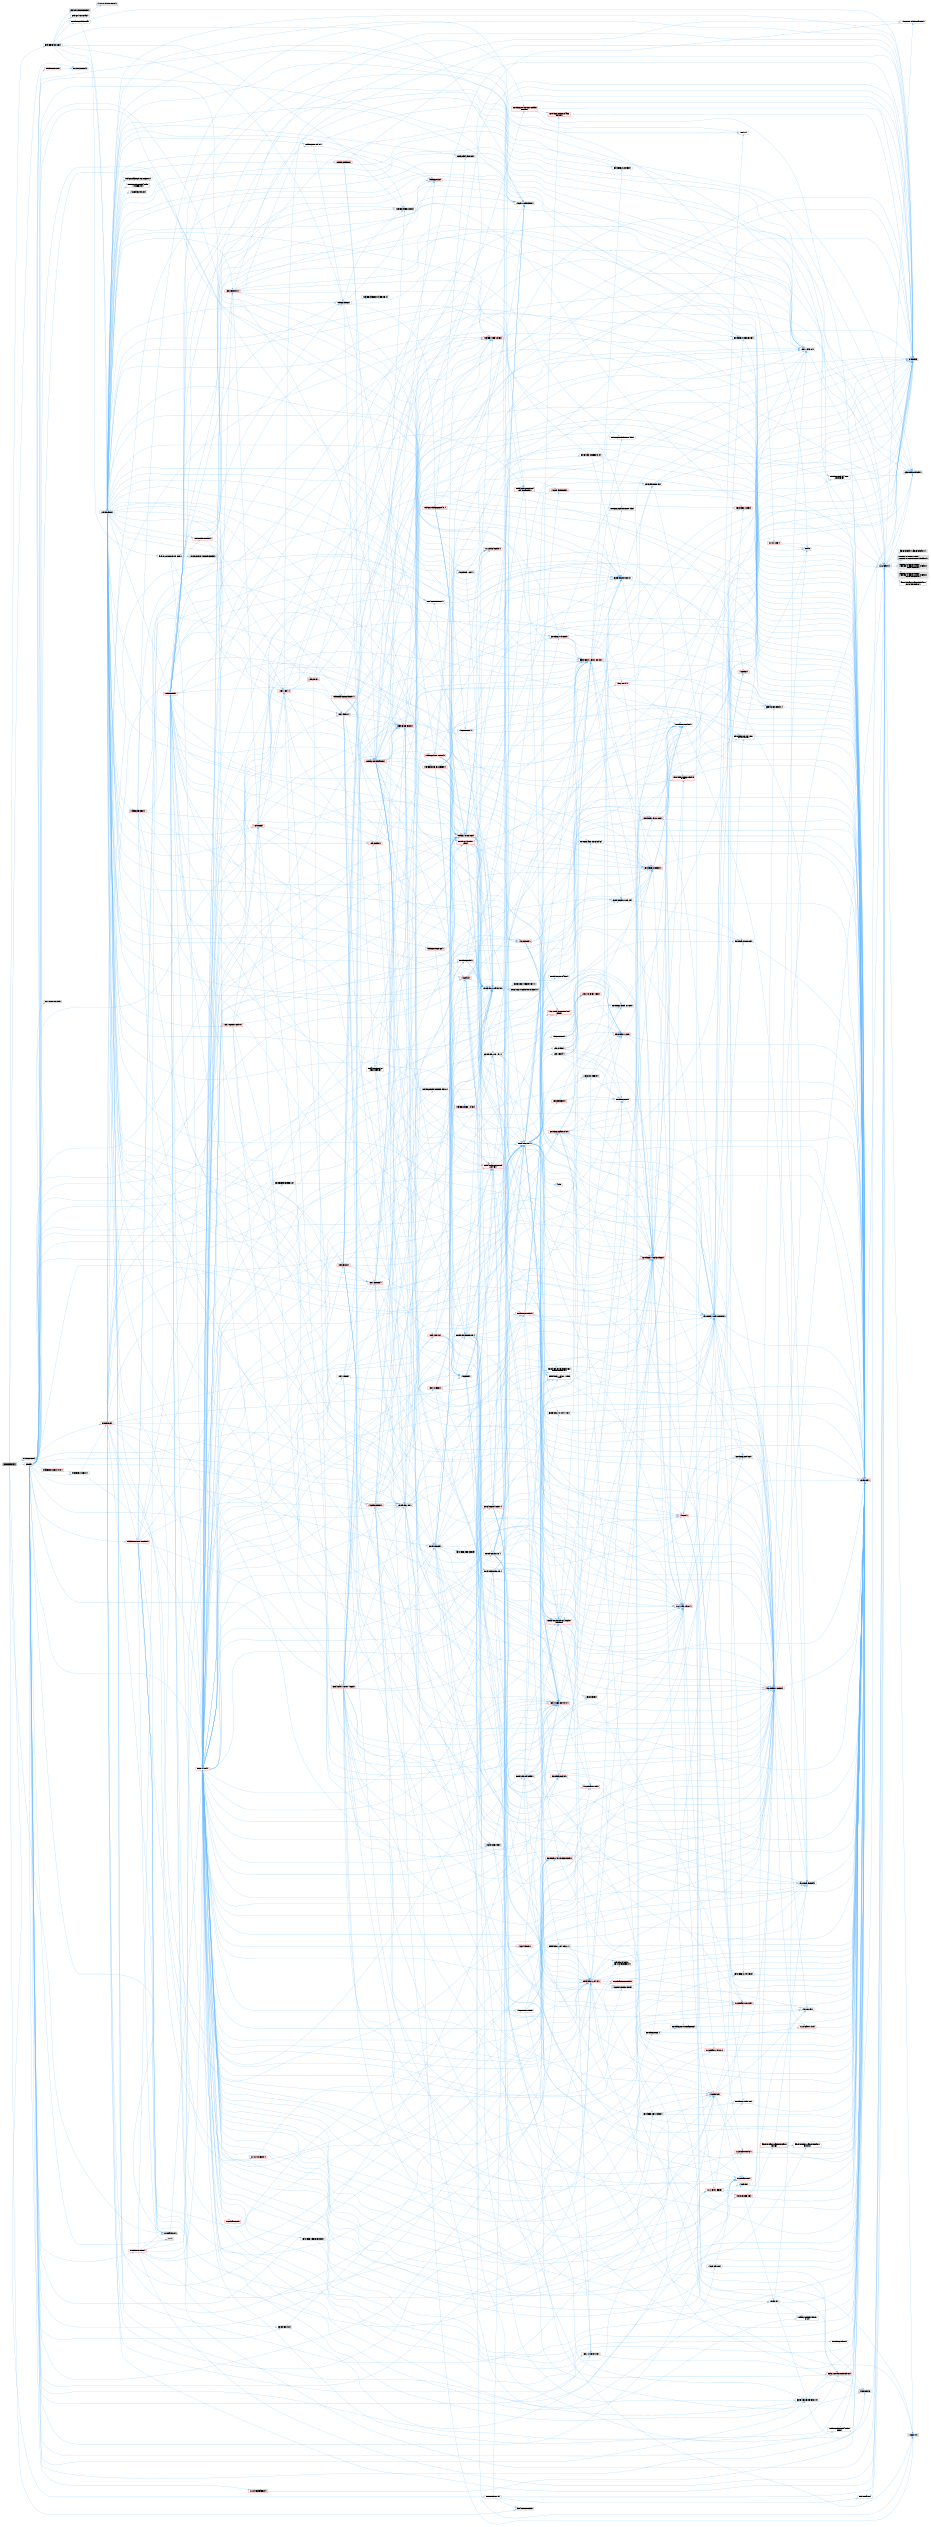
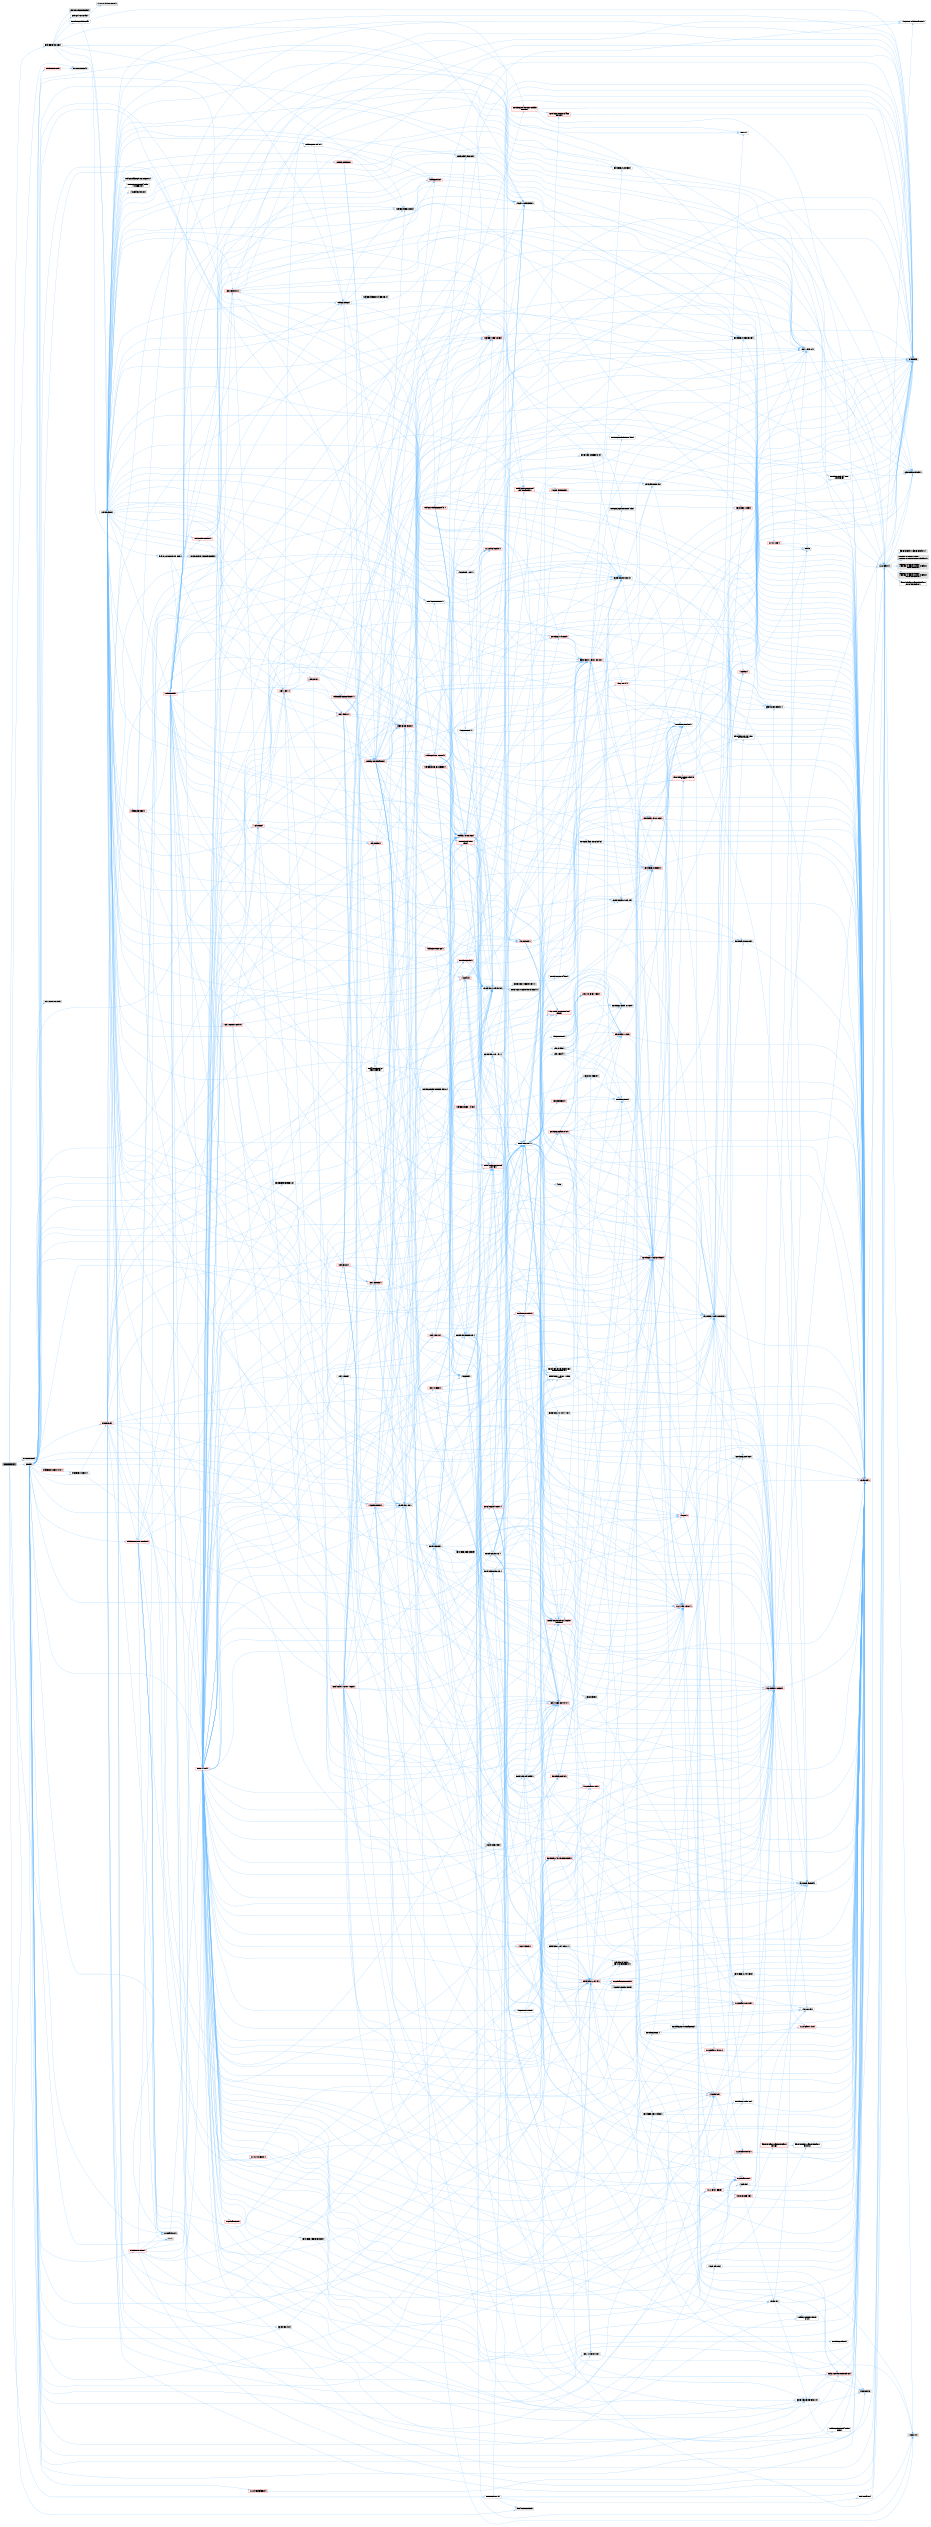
(466, 843) -> (466, 843)
